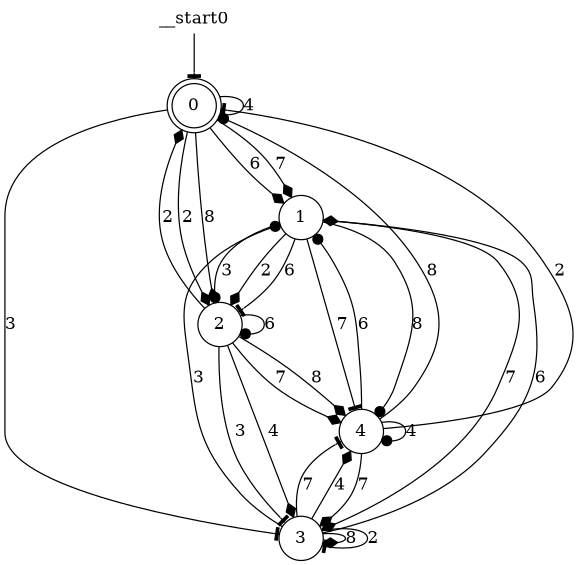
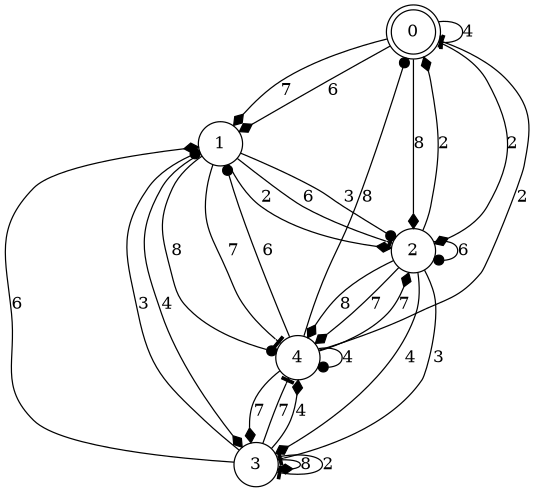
(194, 19) -> none
none -> (380, 320)
(5, 368) -> none
(511, 378) -> (168, 304)
